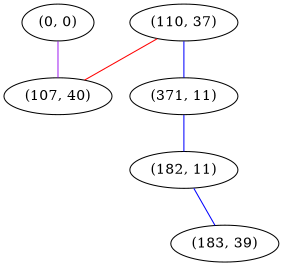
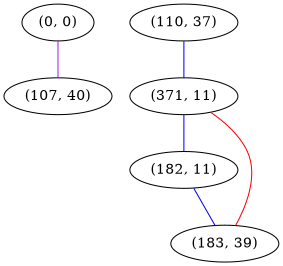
(121, 59) -> none
none -> (251, 163)
